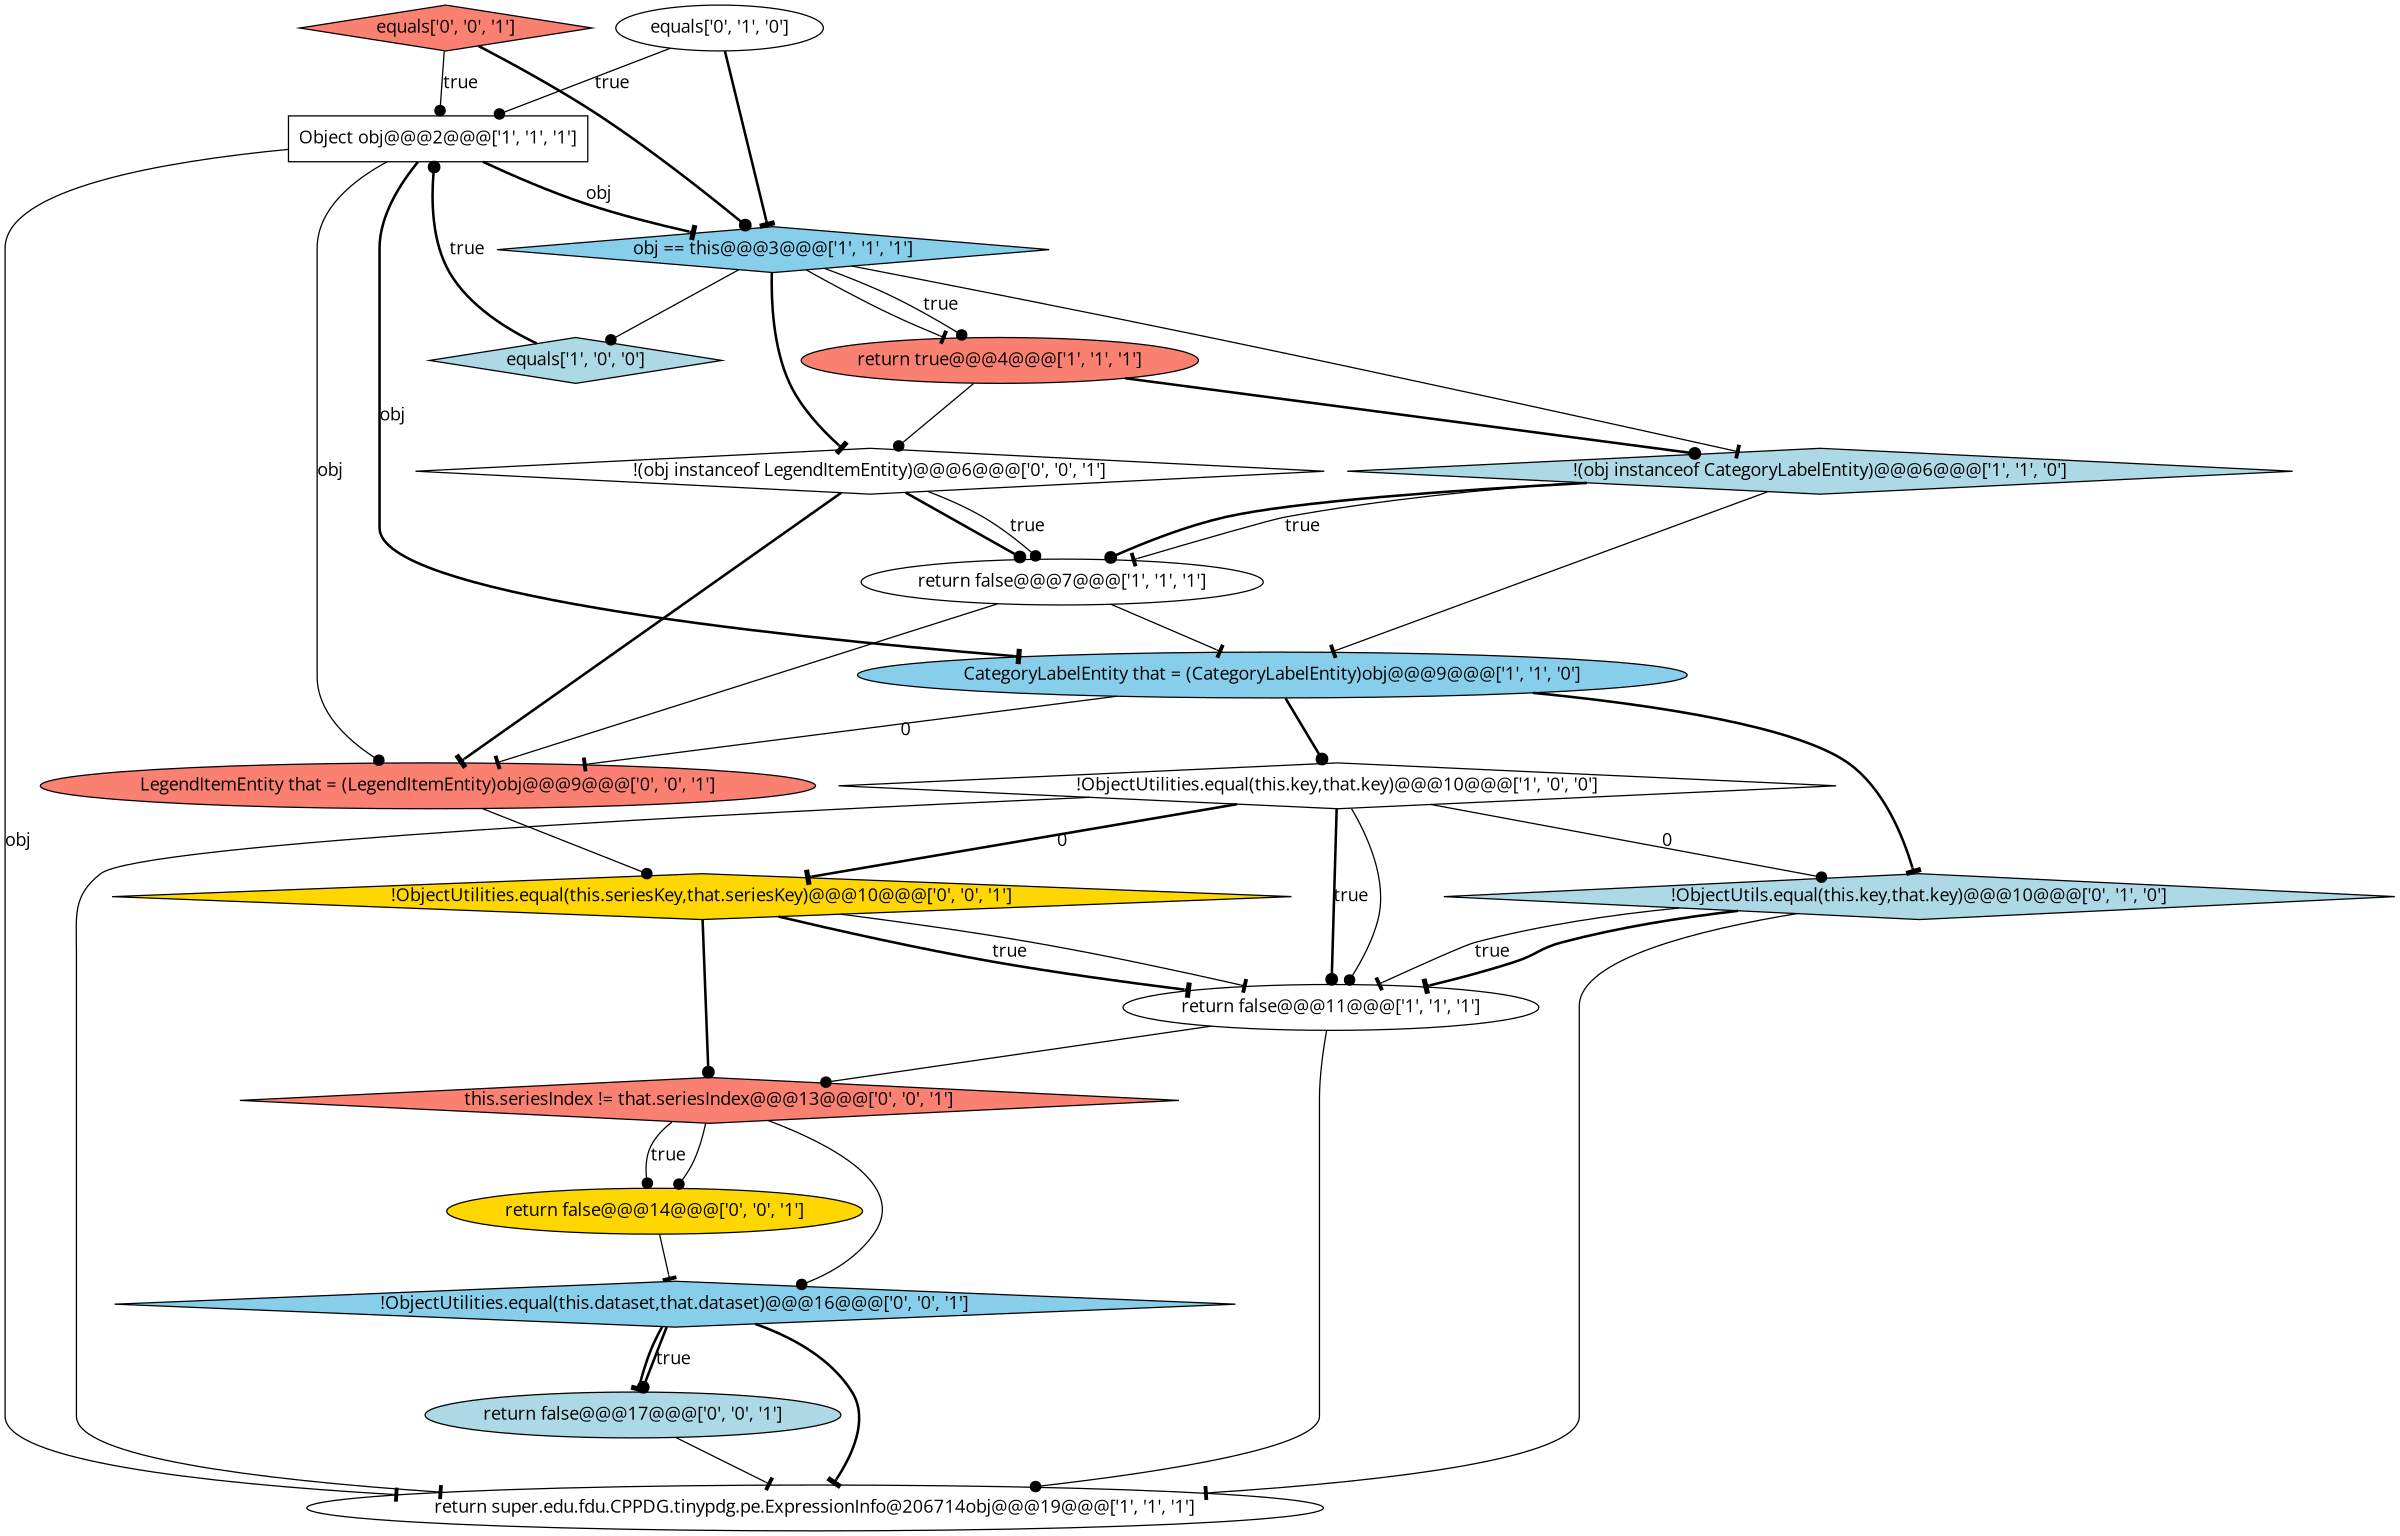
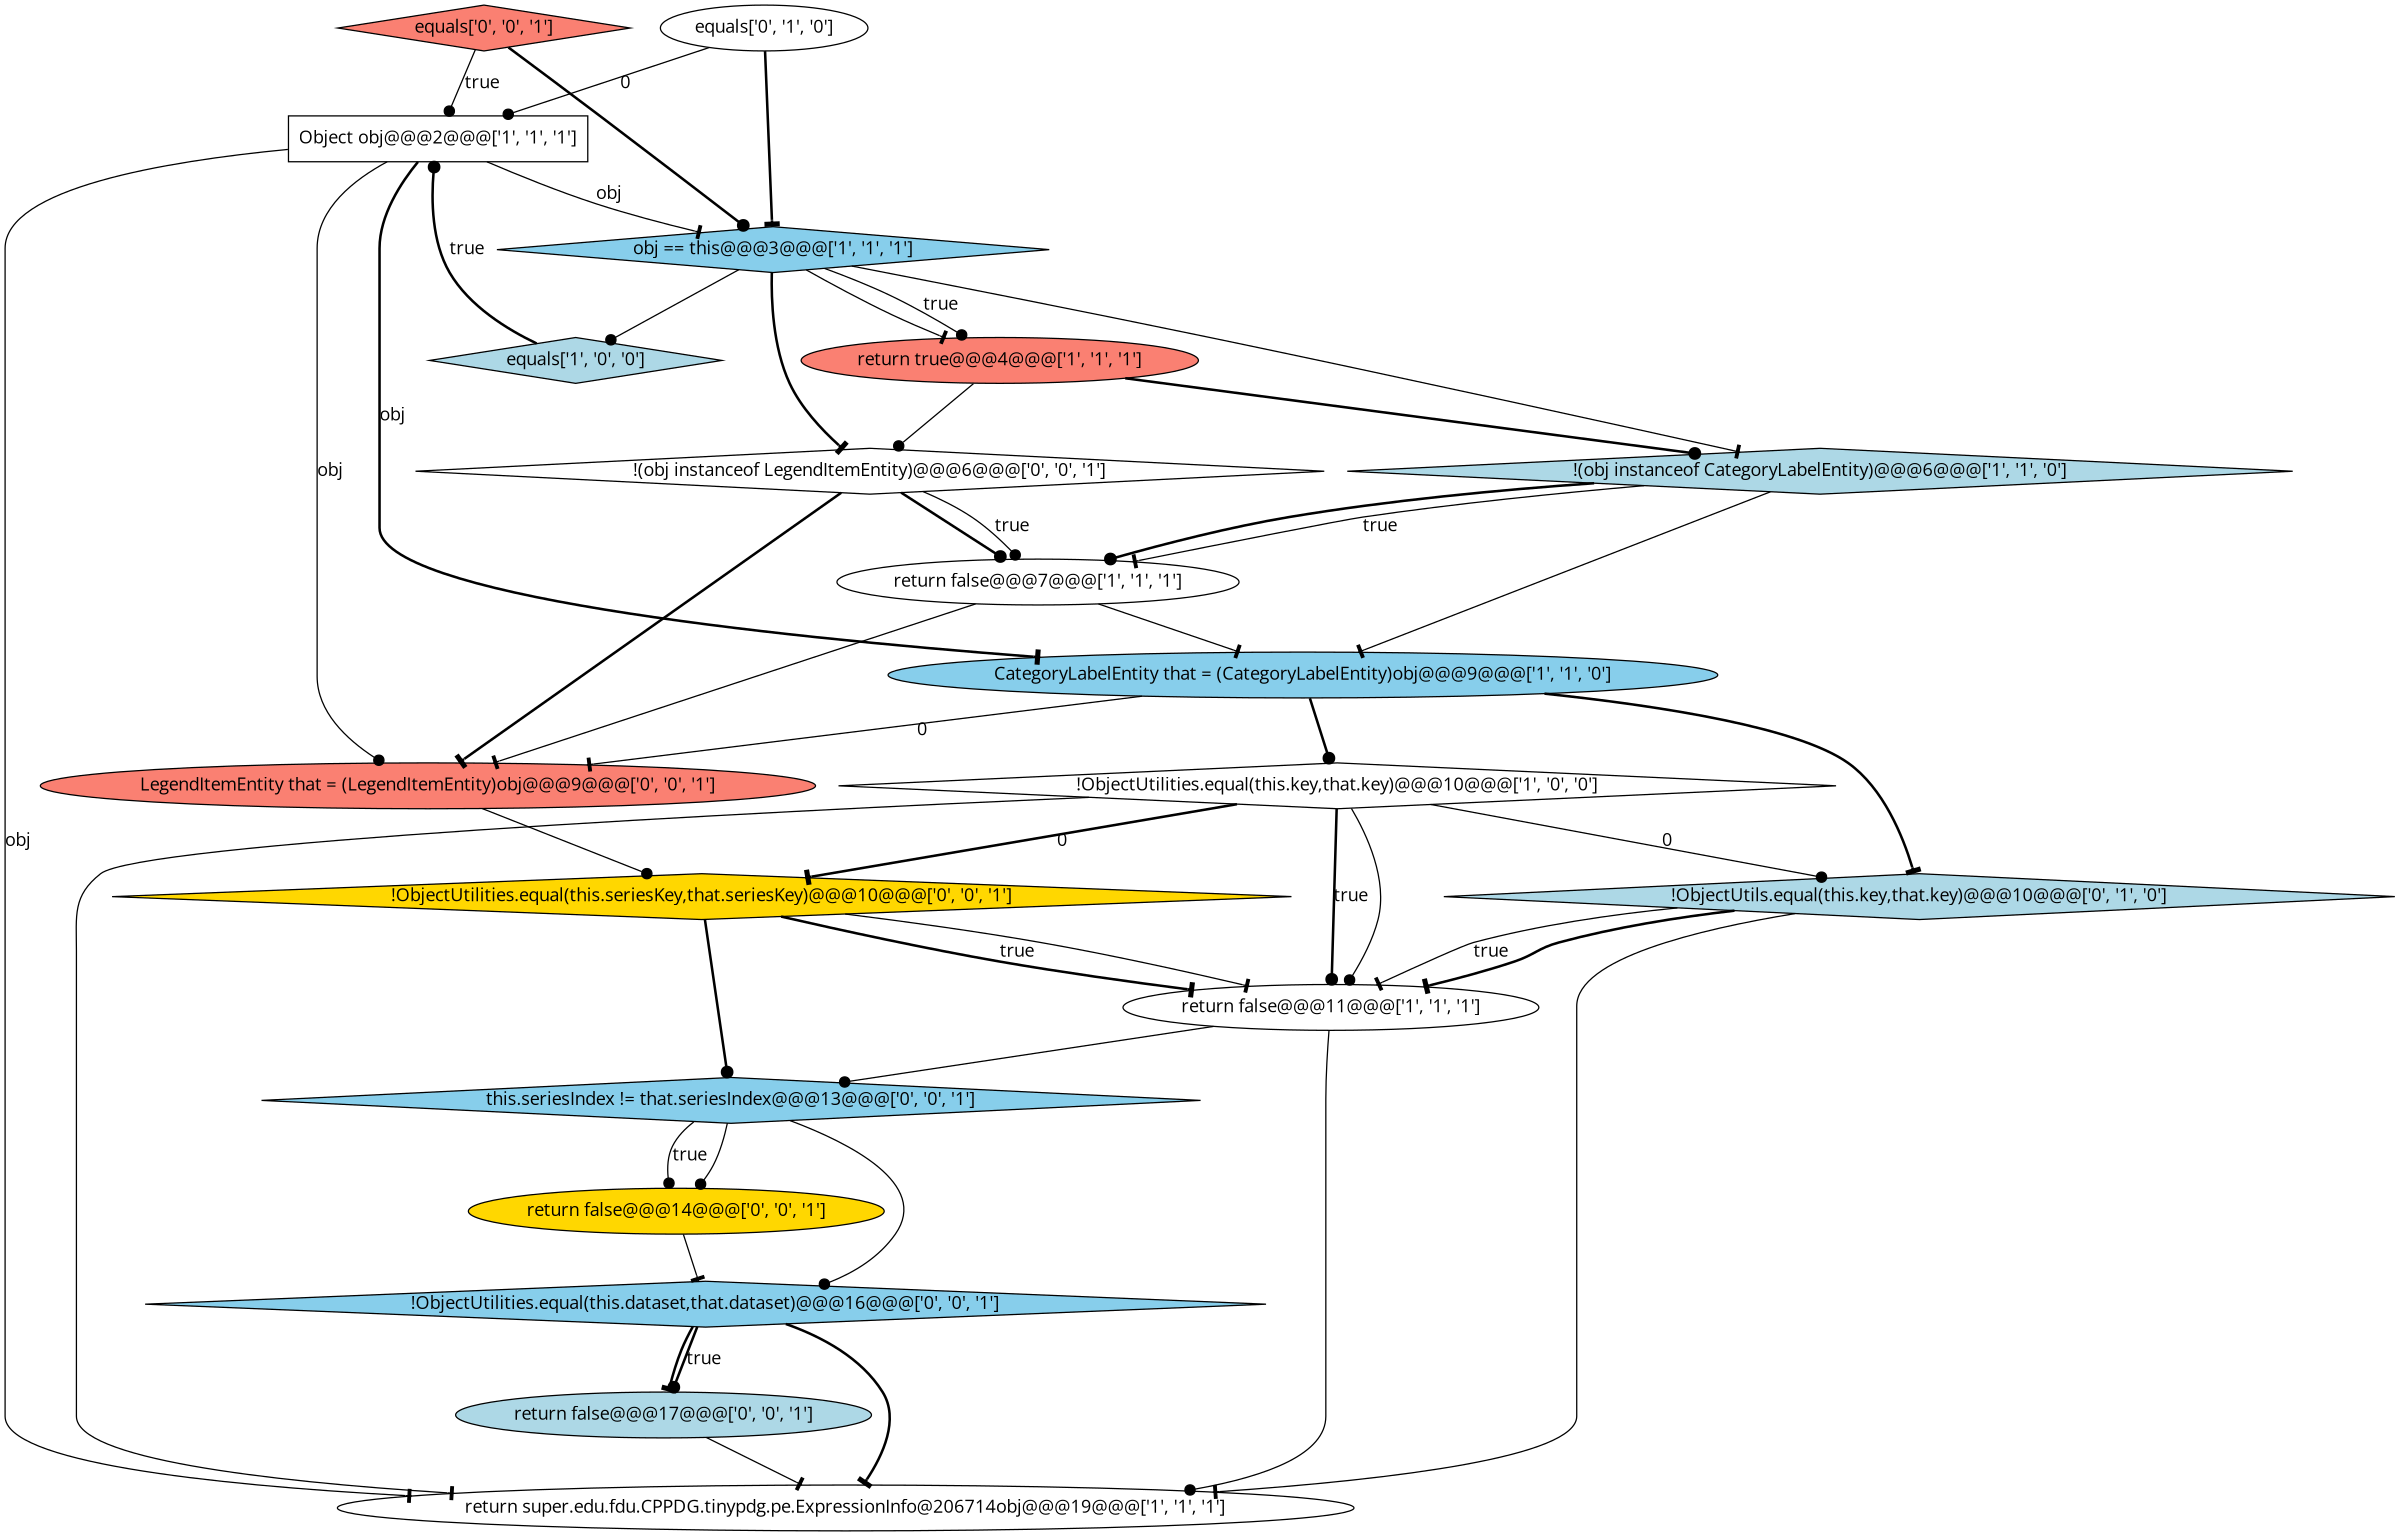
(613, 83) -> (626, 83)
(584, 203) -> (589, 201)
(709, 1100) -> (731, 1100)
